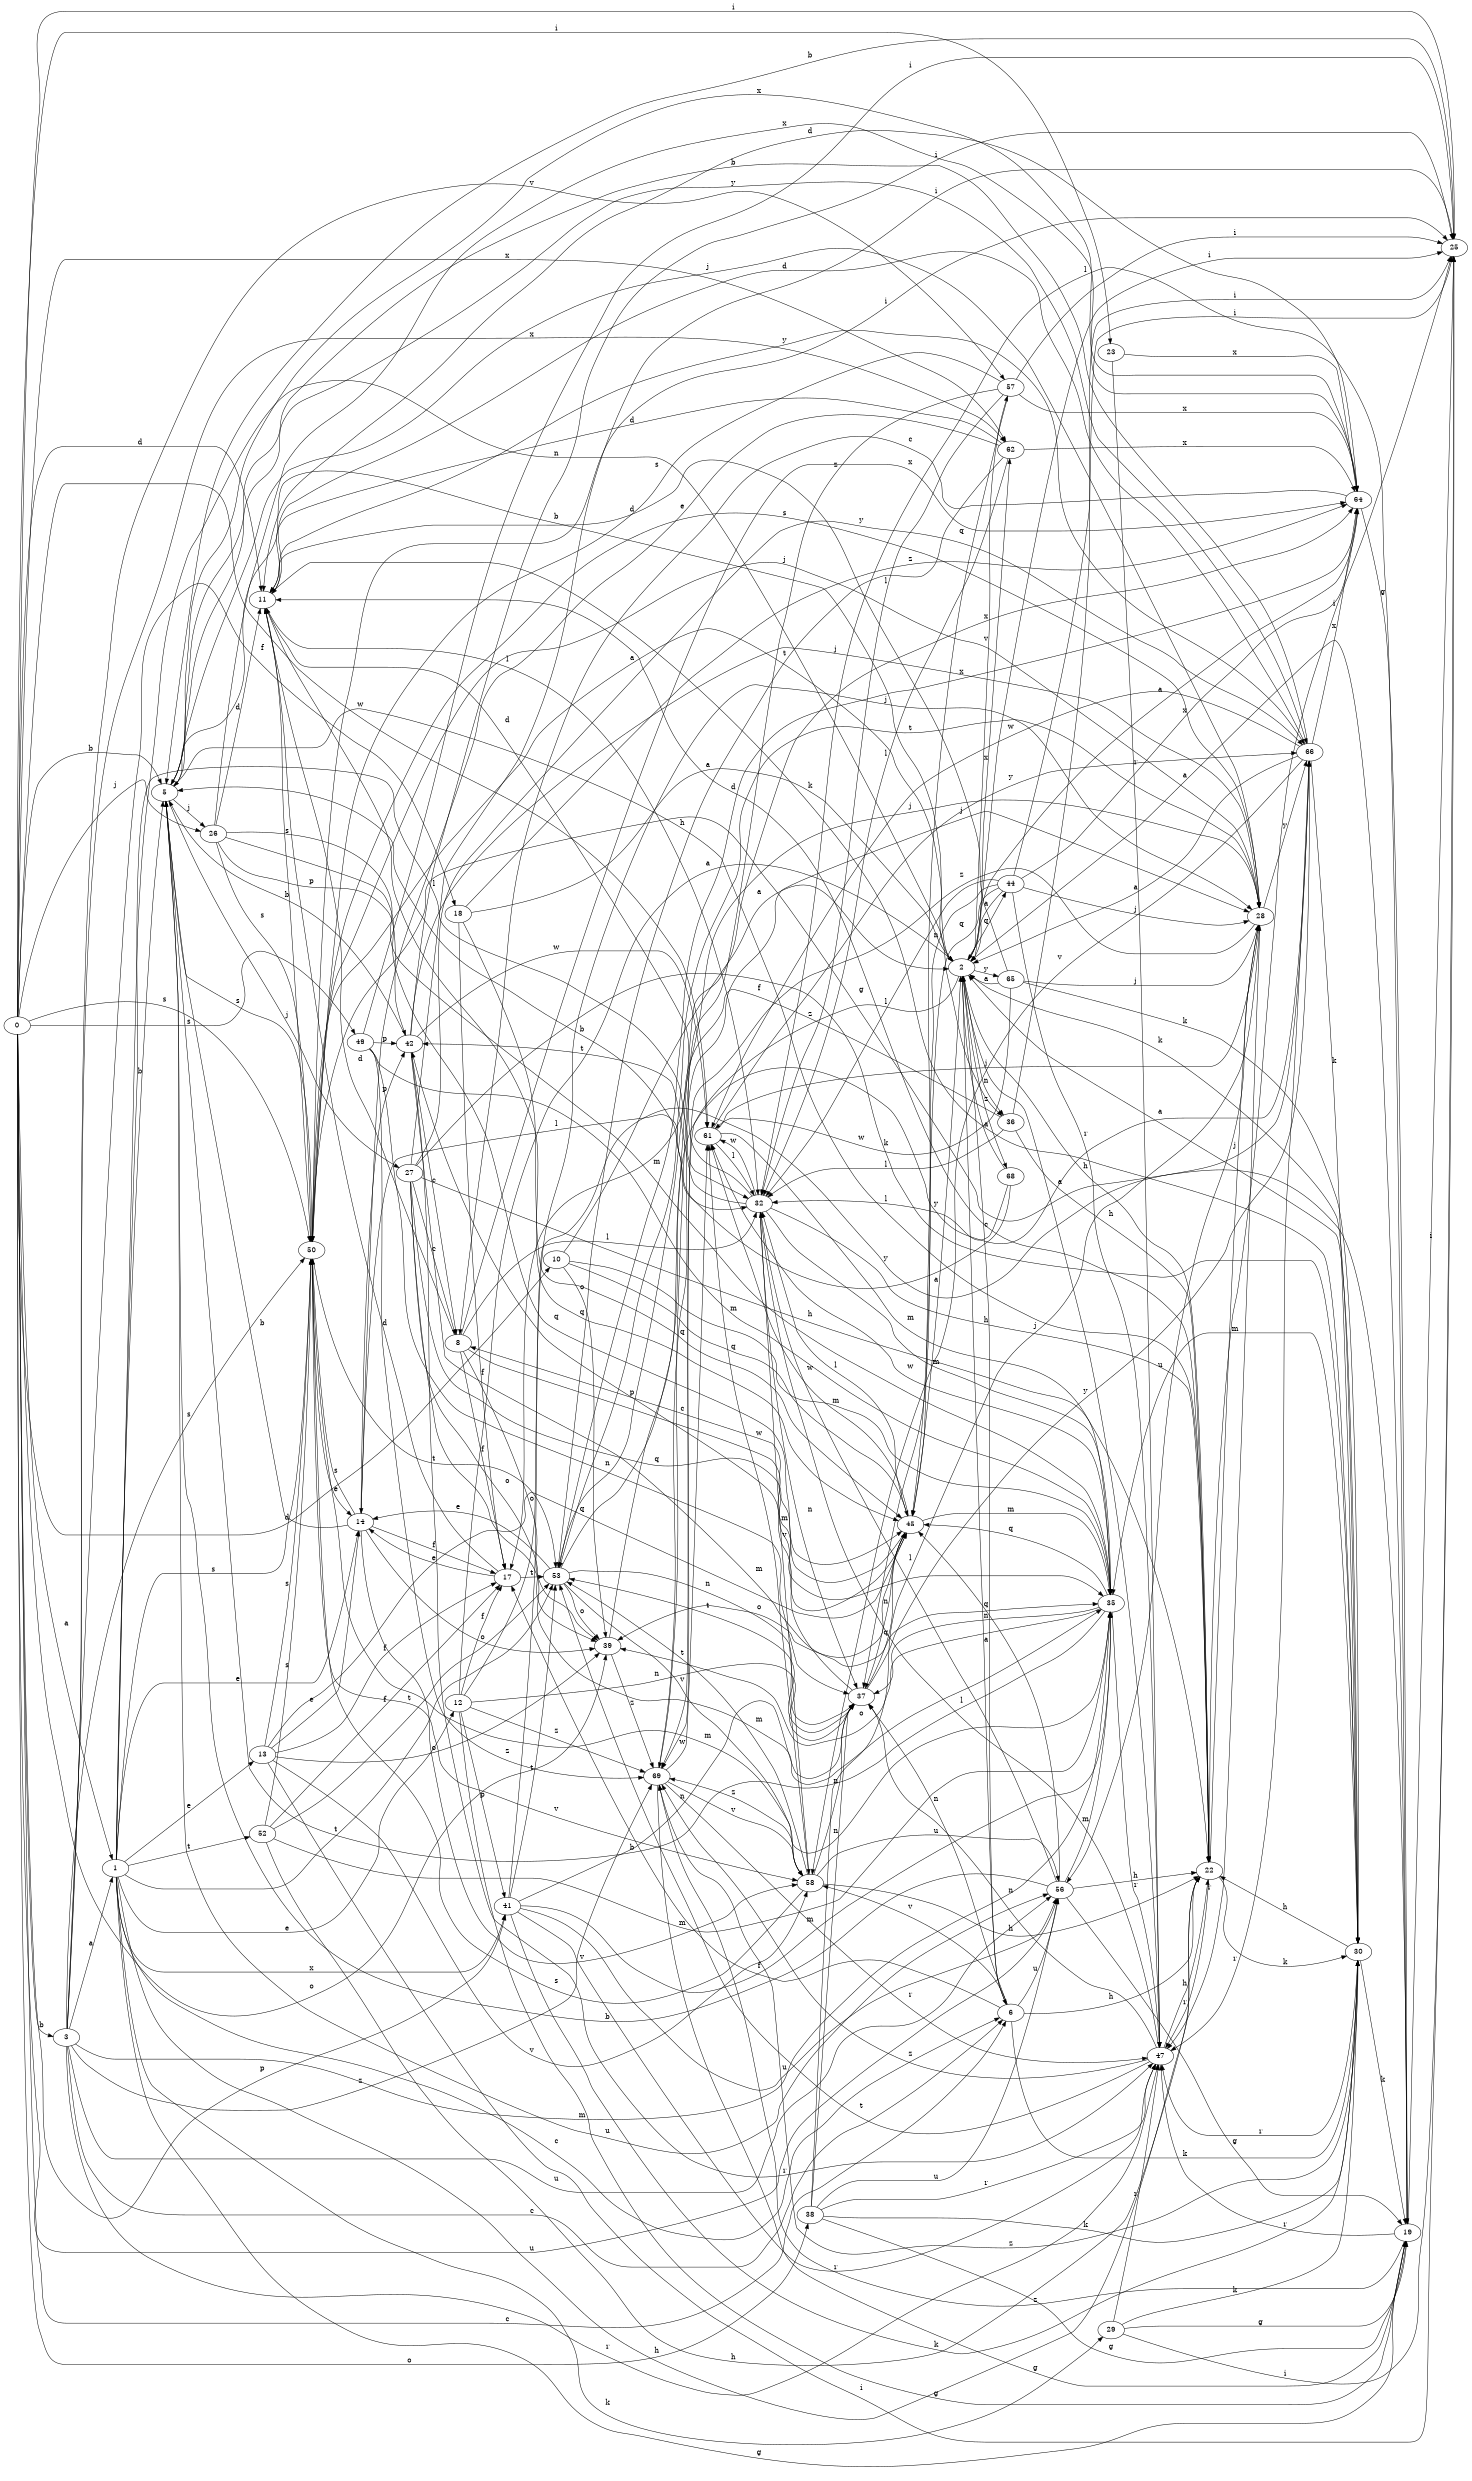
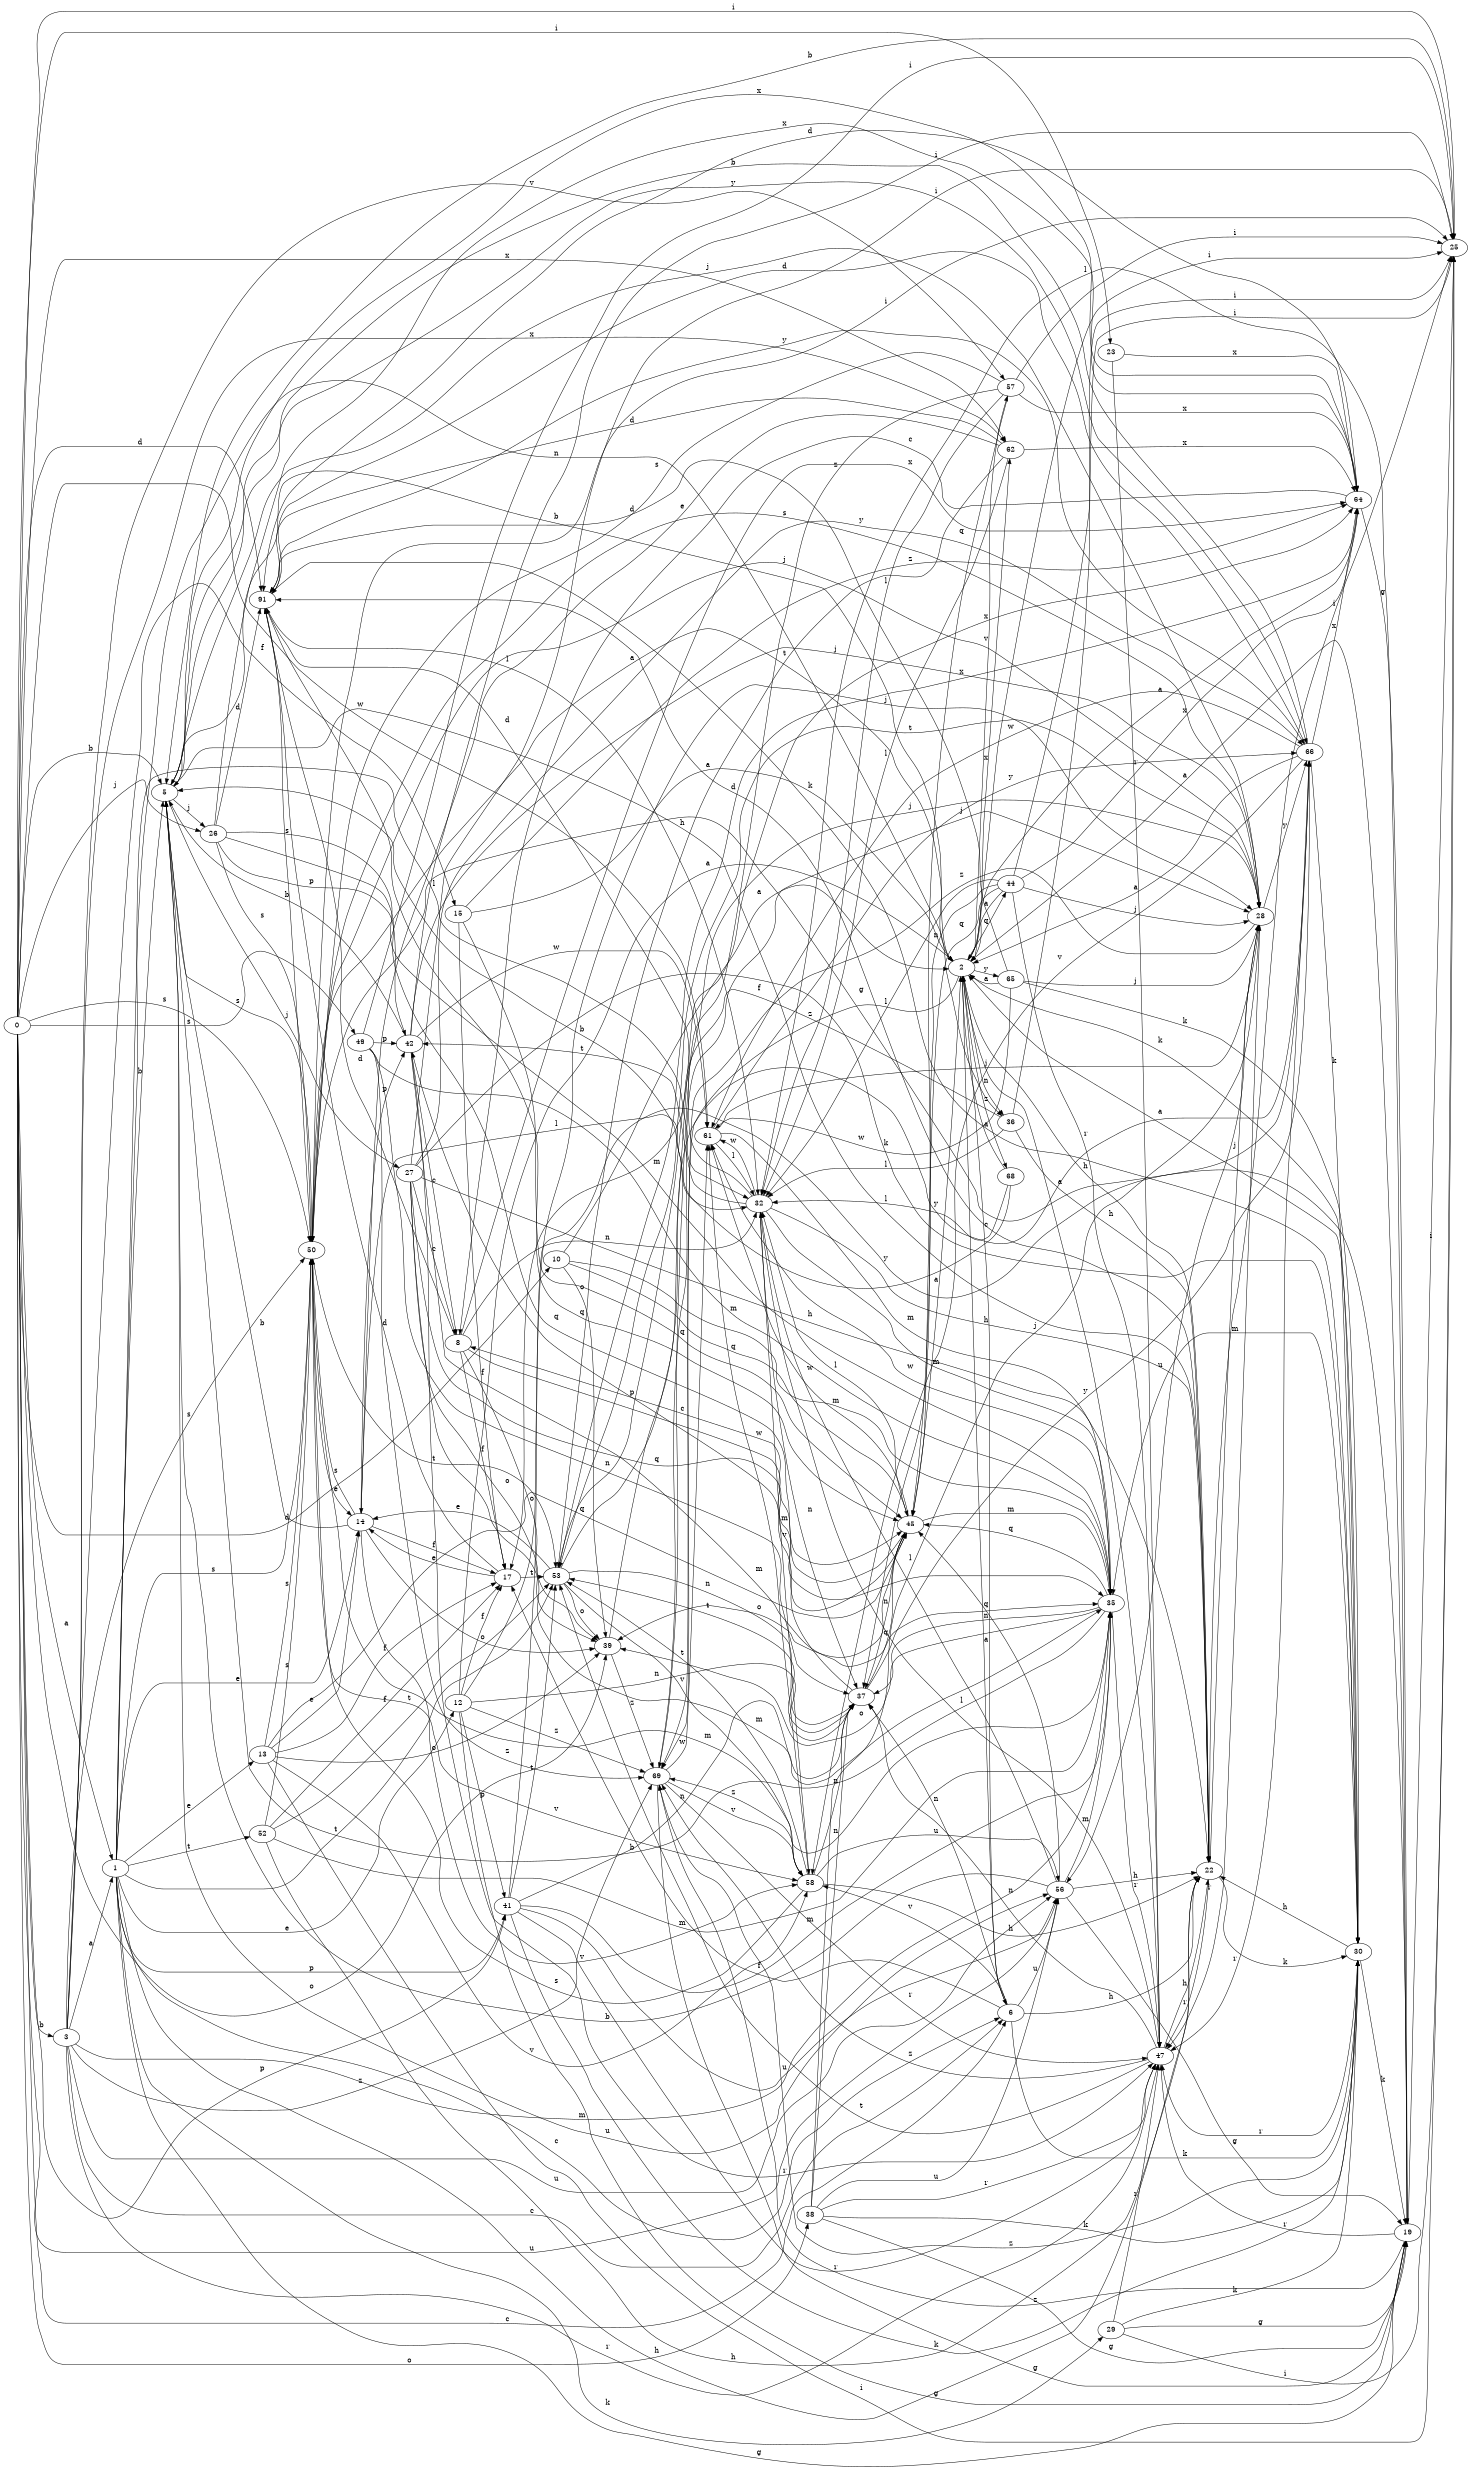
(263, 600) -> (263, 600)
(458, 914) -> (458, 914)
(608, 1238) -> (608, 1238)
(312, 1968) -> (312, 1968)
